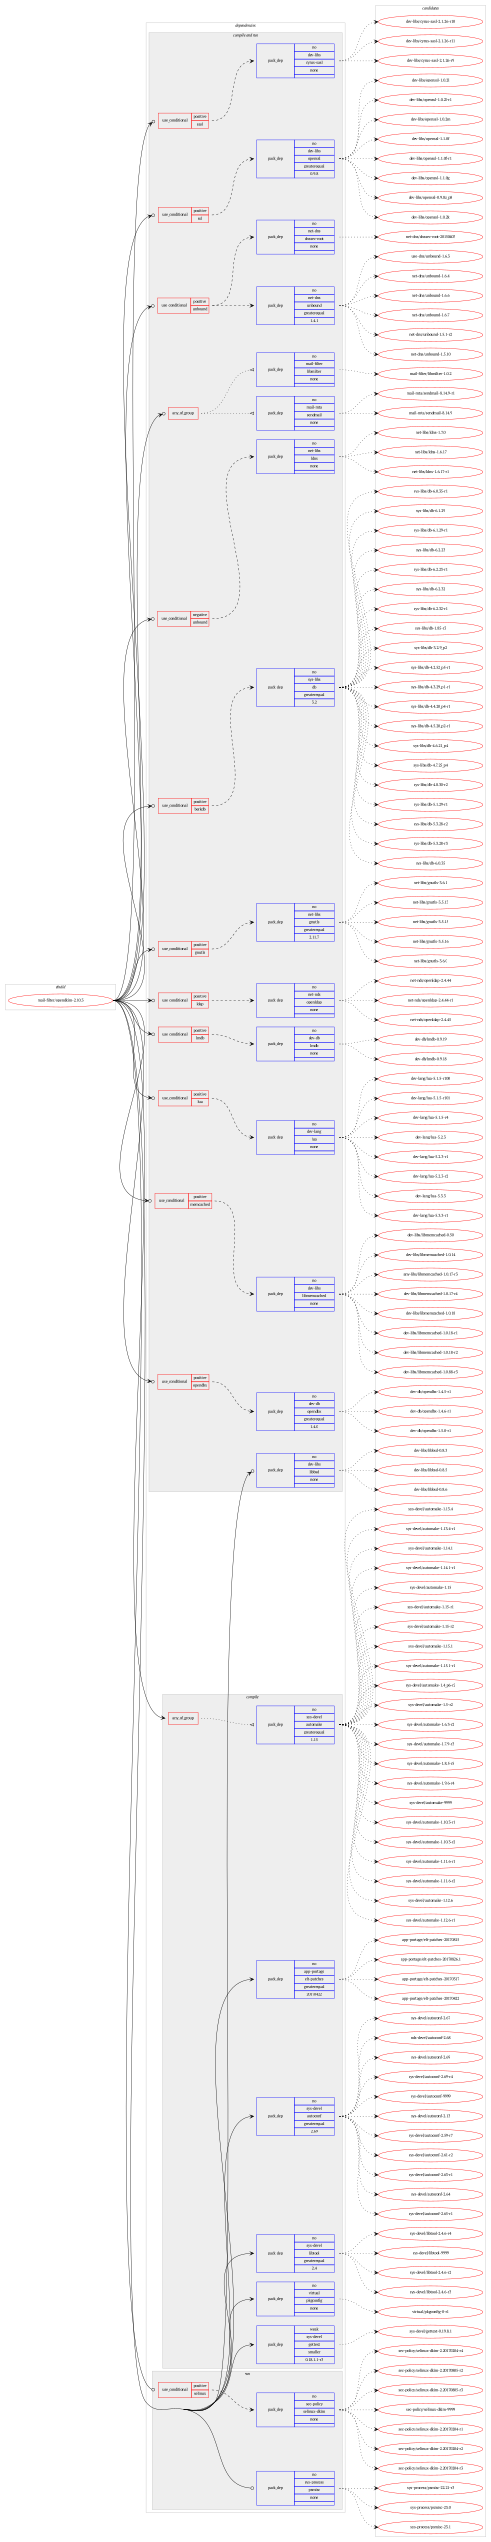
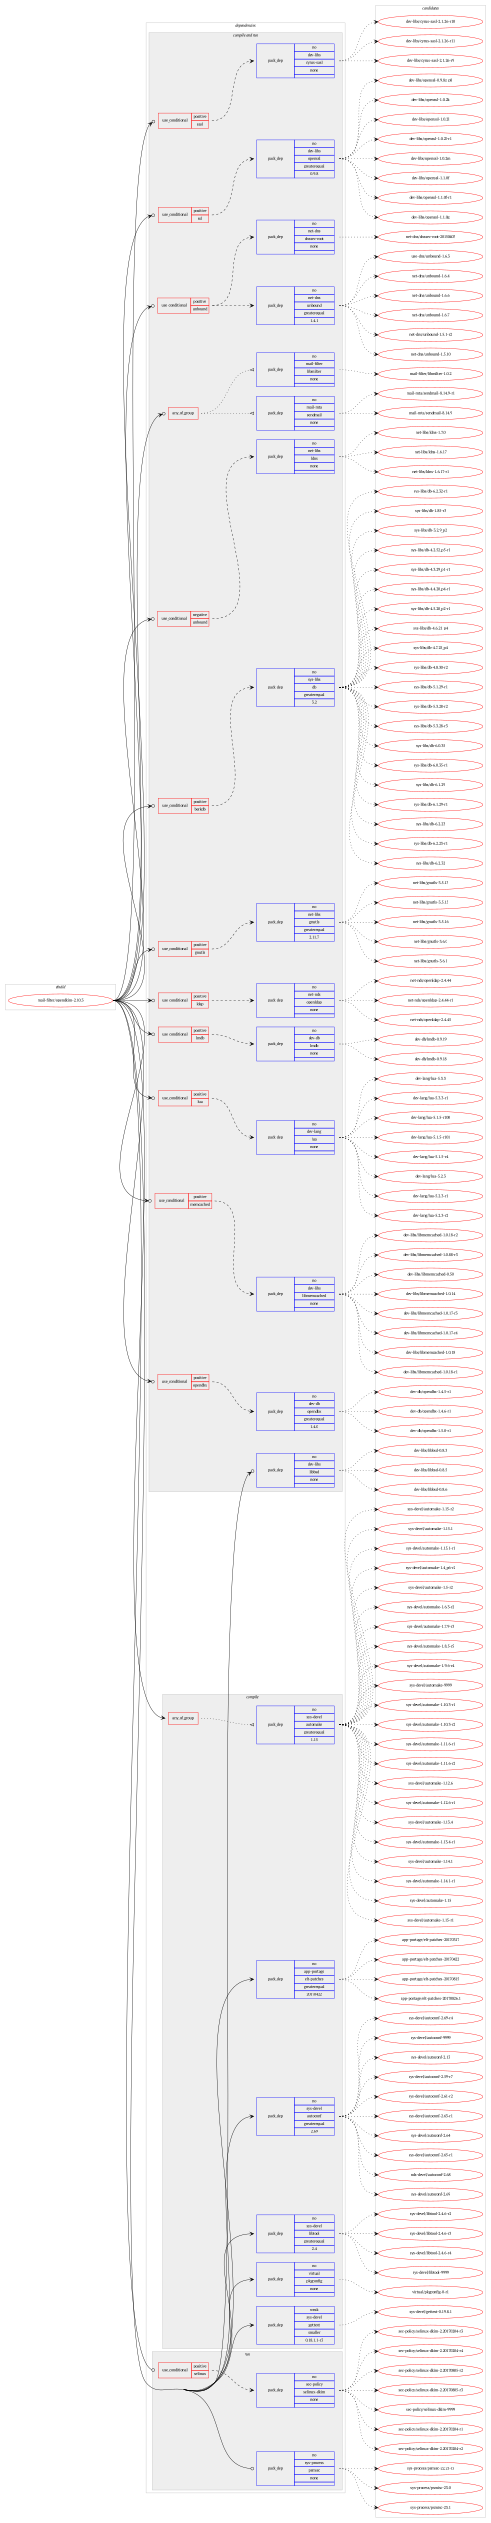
(431, 1275) -> (431, 1314)
(431, 2018) -> none
